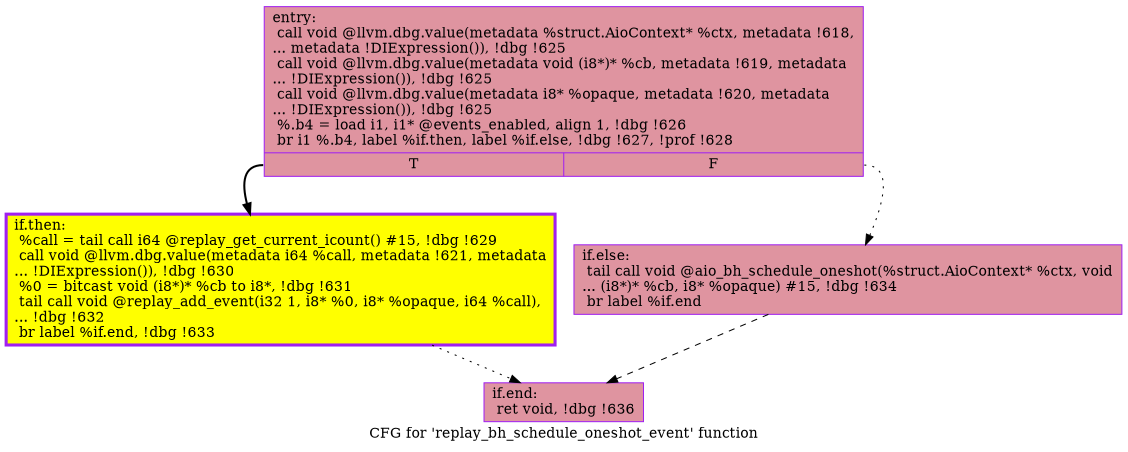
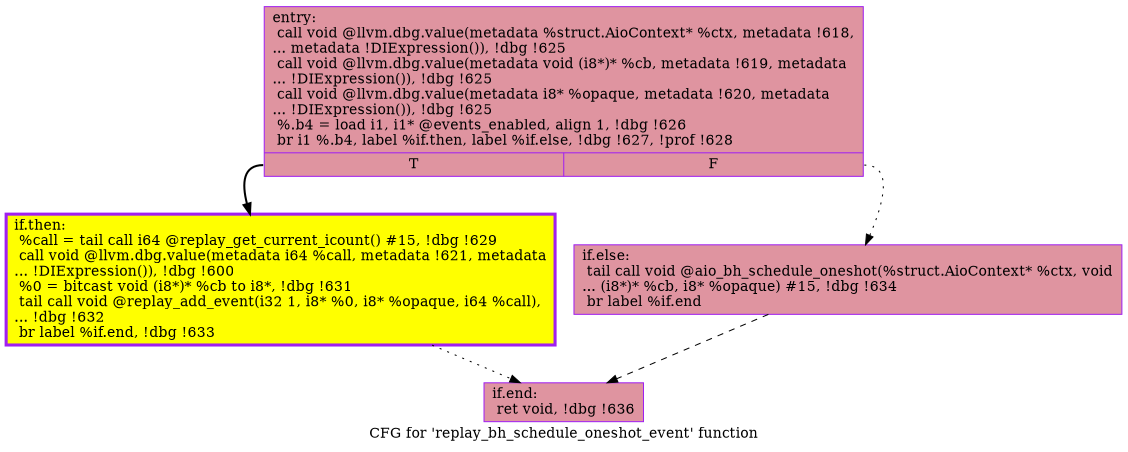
(125, 271) -> (125, 271)
